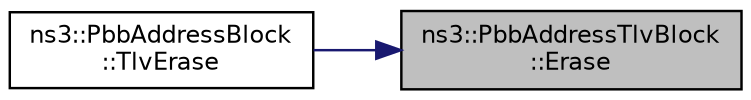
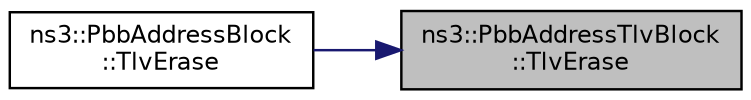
(571, 50) -> (571, 50)
